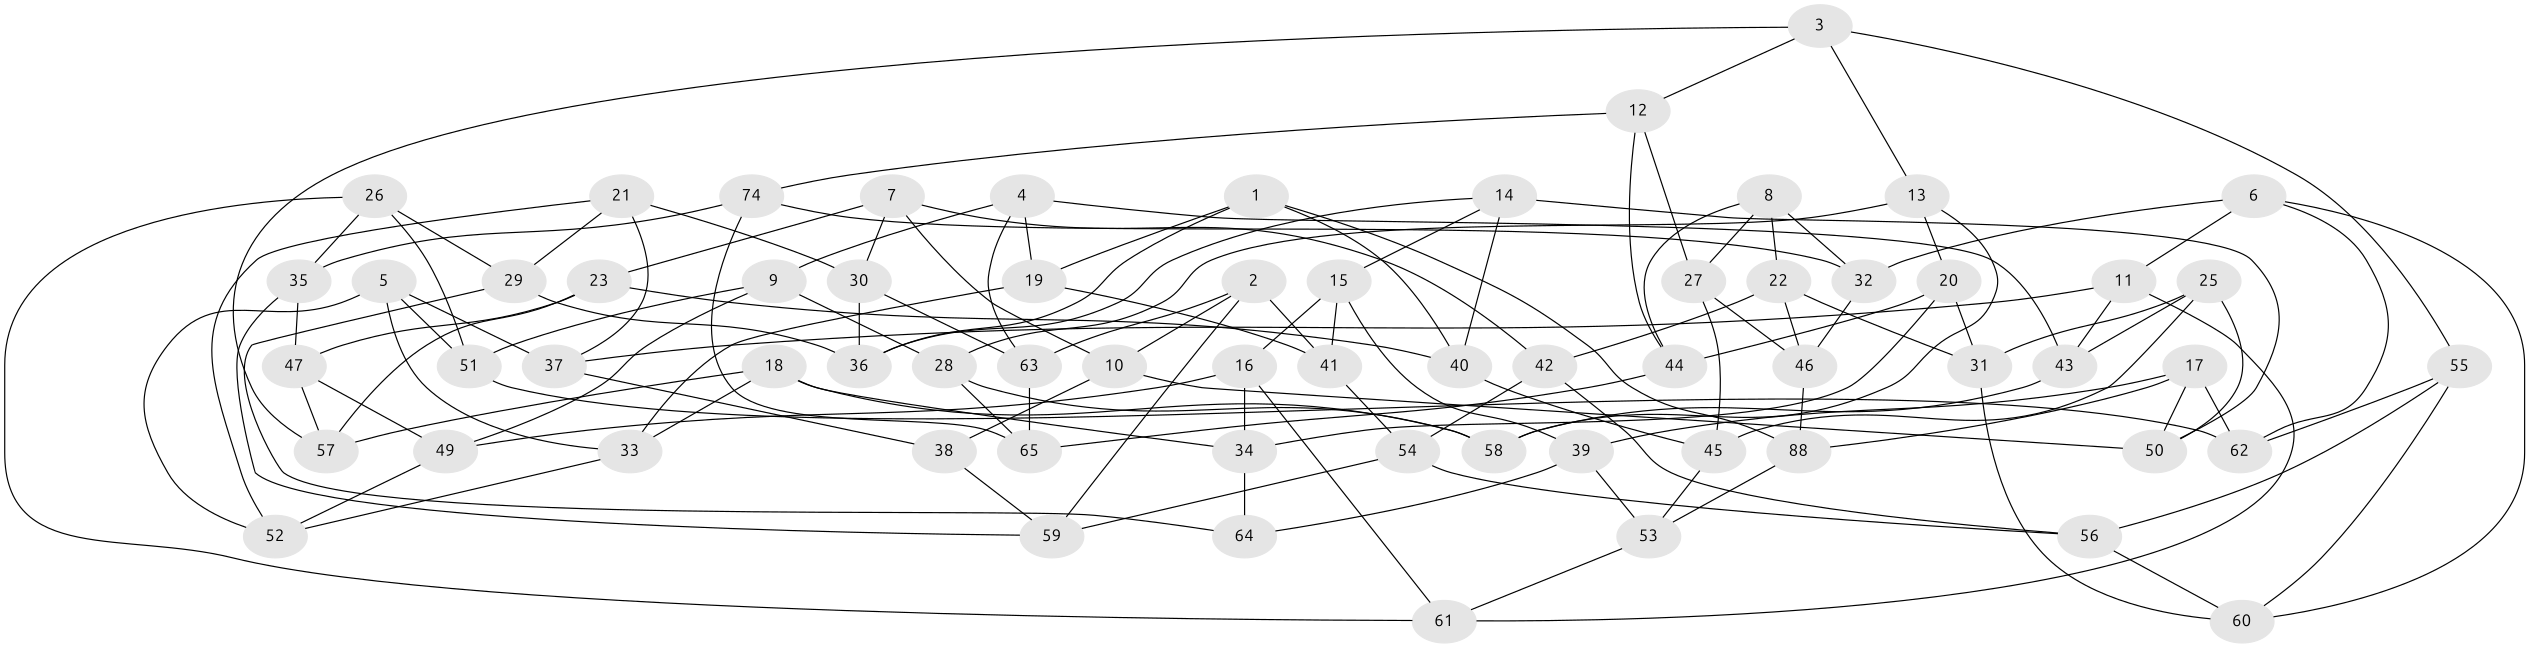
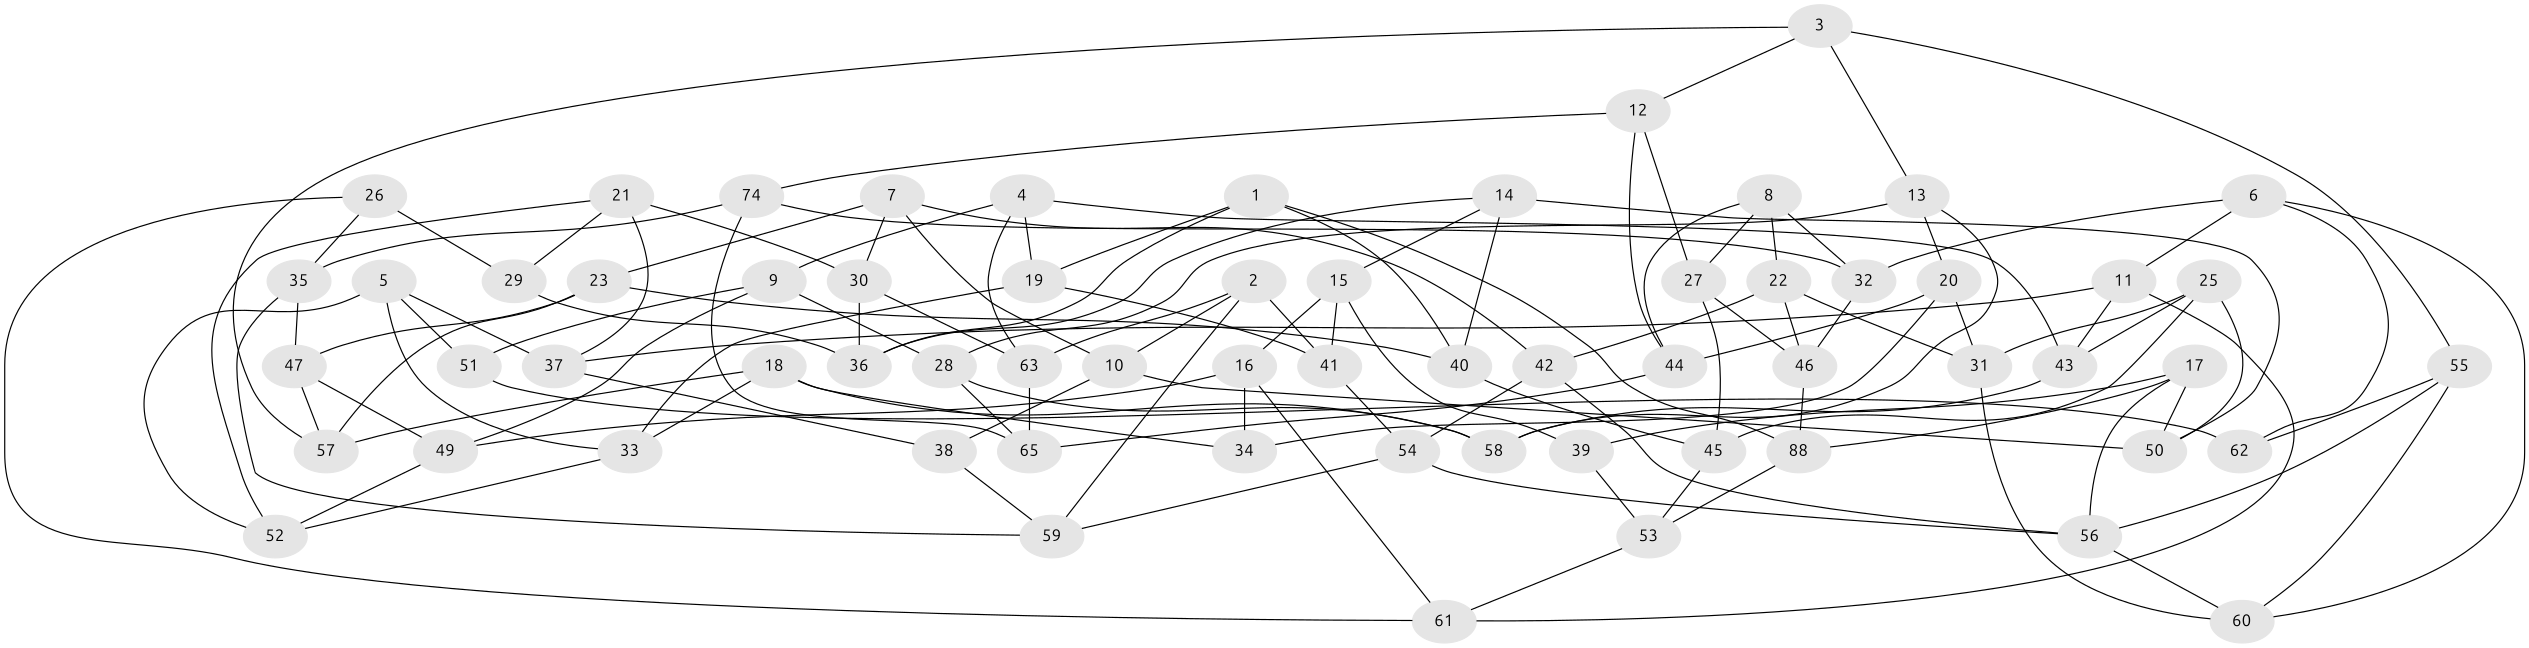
(435, 276) -> none
(2215, 405) -> (2109, 435)
(1245, 537) -> none
